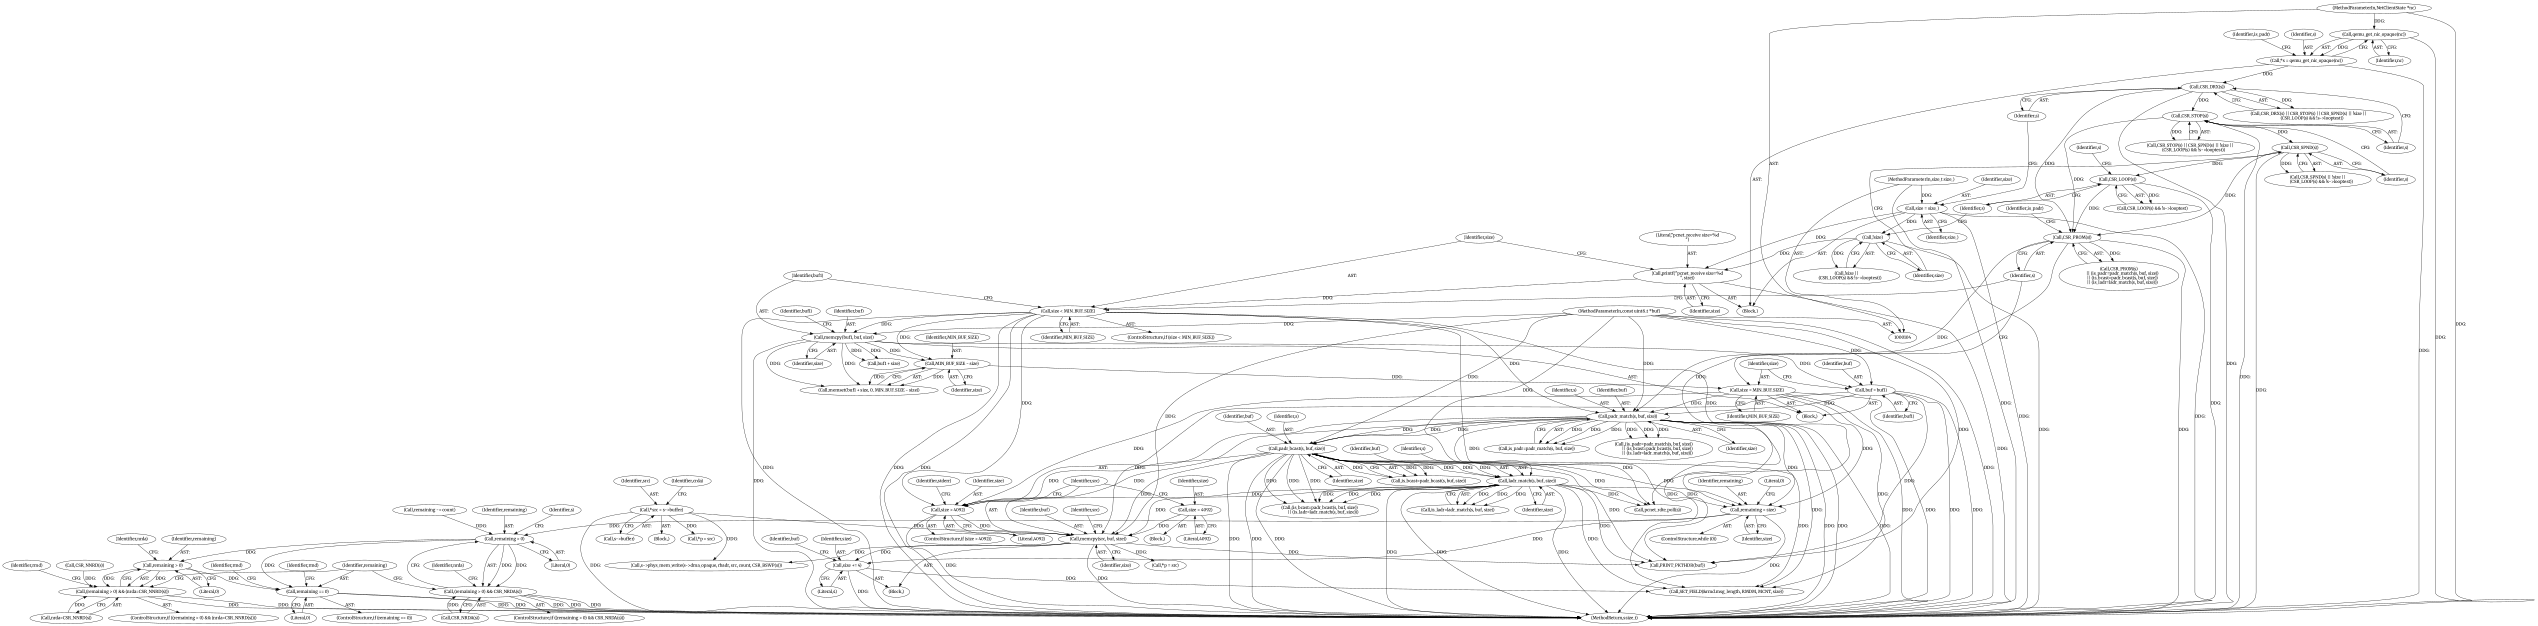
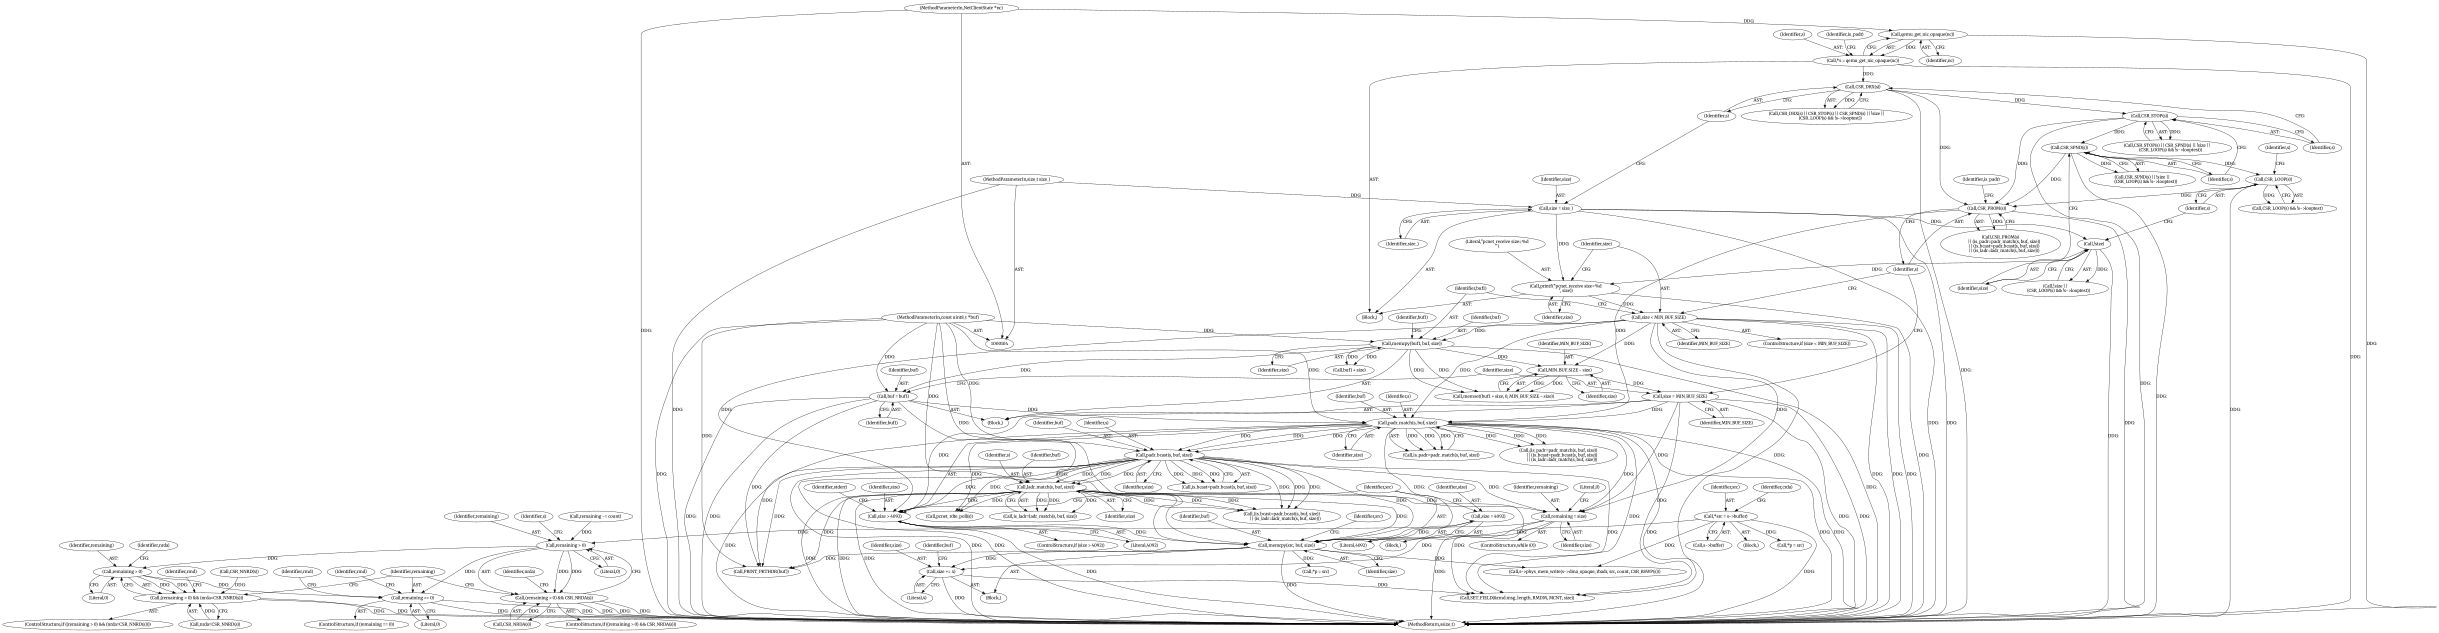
(1723, 362) -> none
